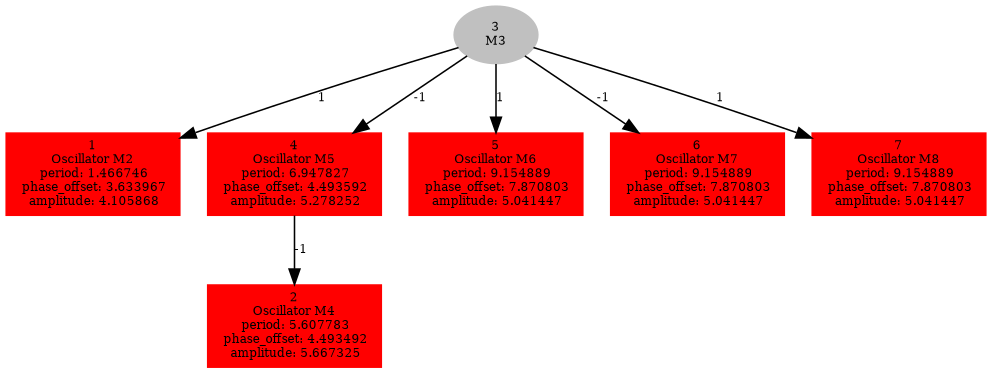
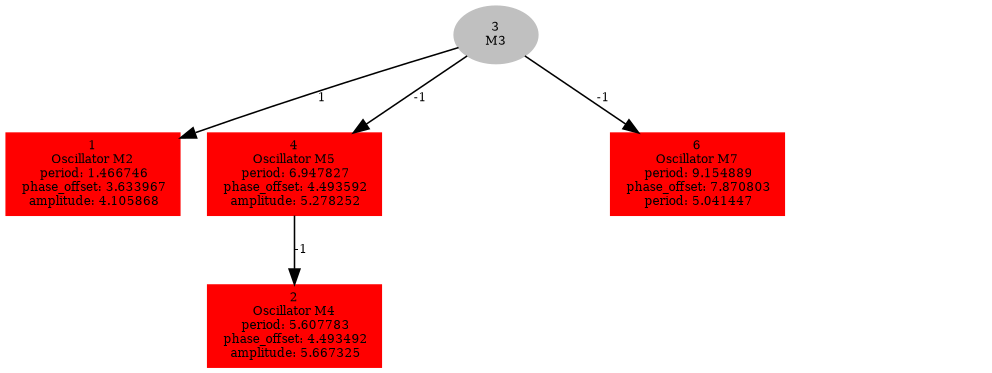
(496, 174) -> none
(899, 174) -> none
(697, 201) -> (697, 201)
